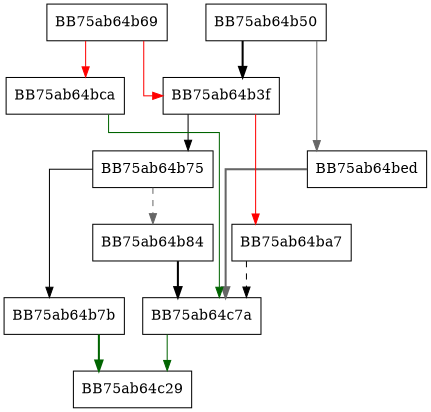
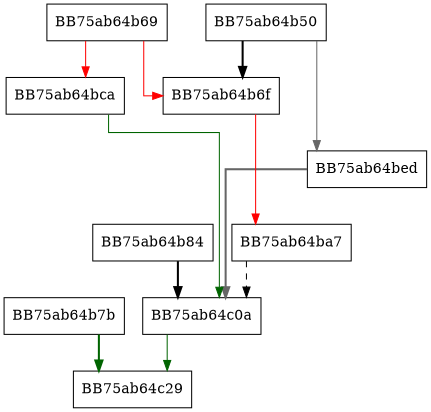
(221, 96) -> (221, 96)
(153, 169) -> none
(202, 316) -> (202, 316)
